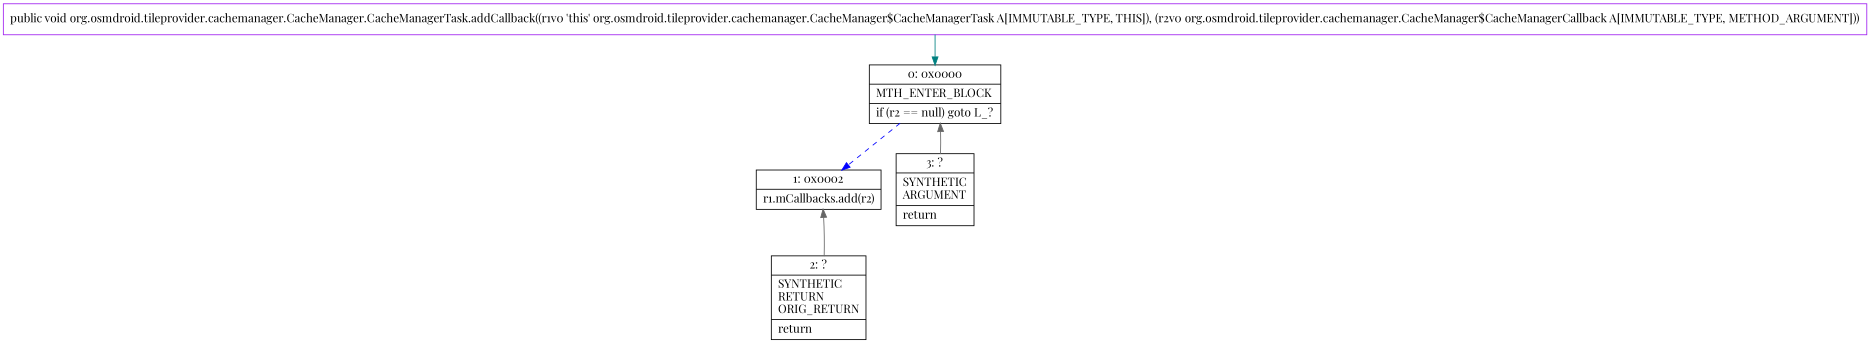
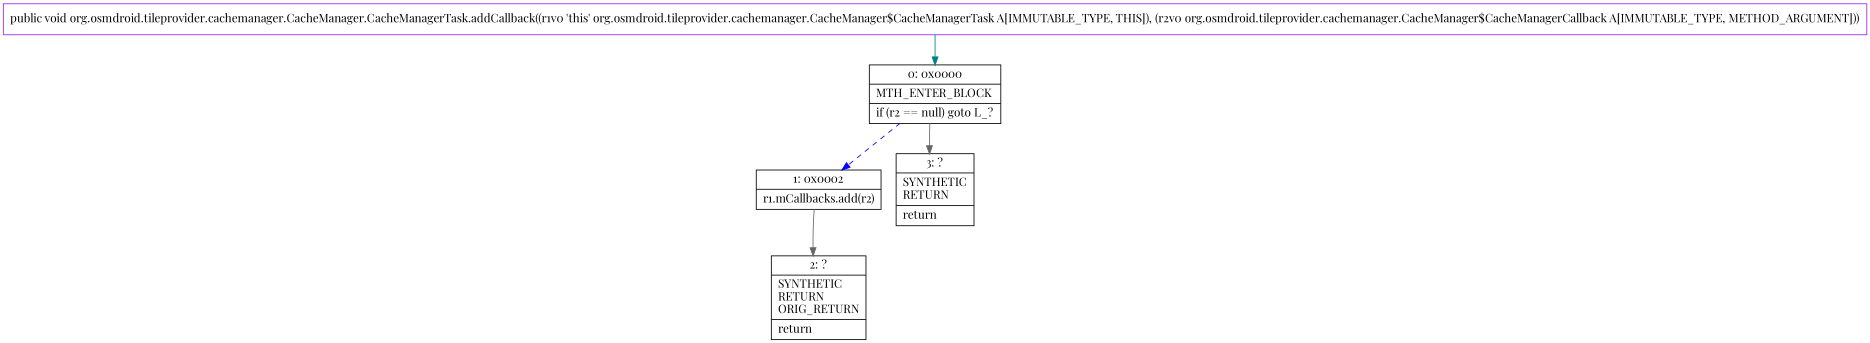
(941, 143) -> (930, 134)
(935, 195) -> (926, 195)
(824, 237) -> (813, 228)
